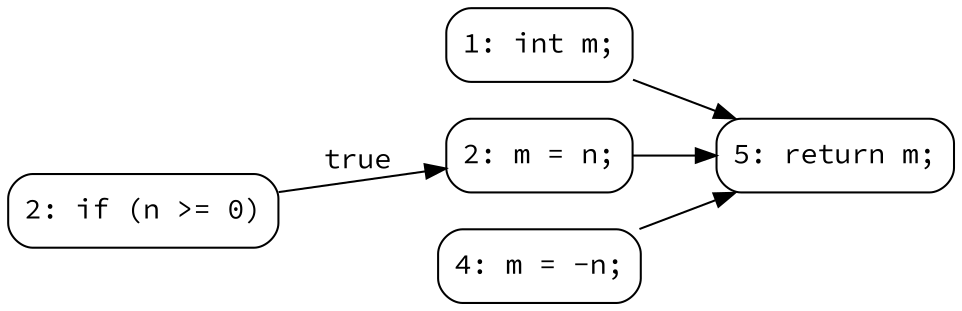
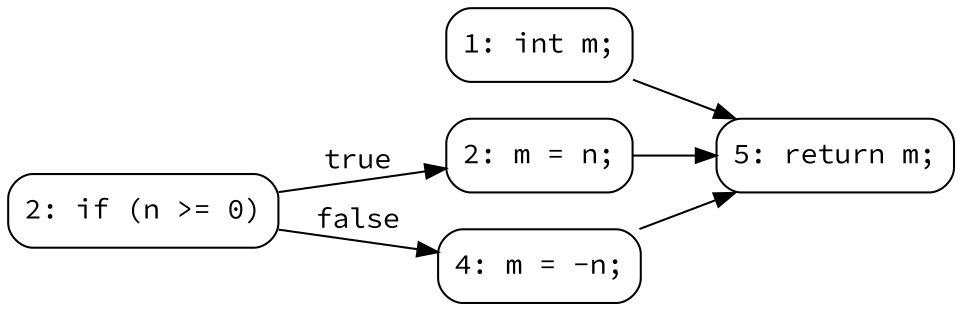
none -> (348, 239)
